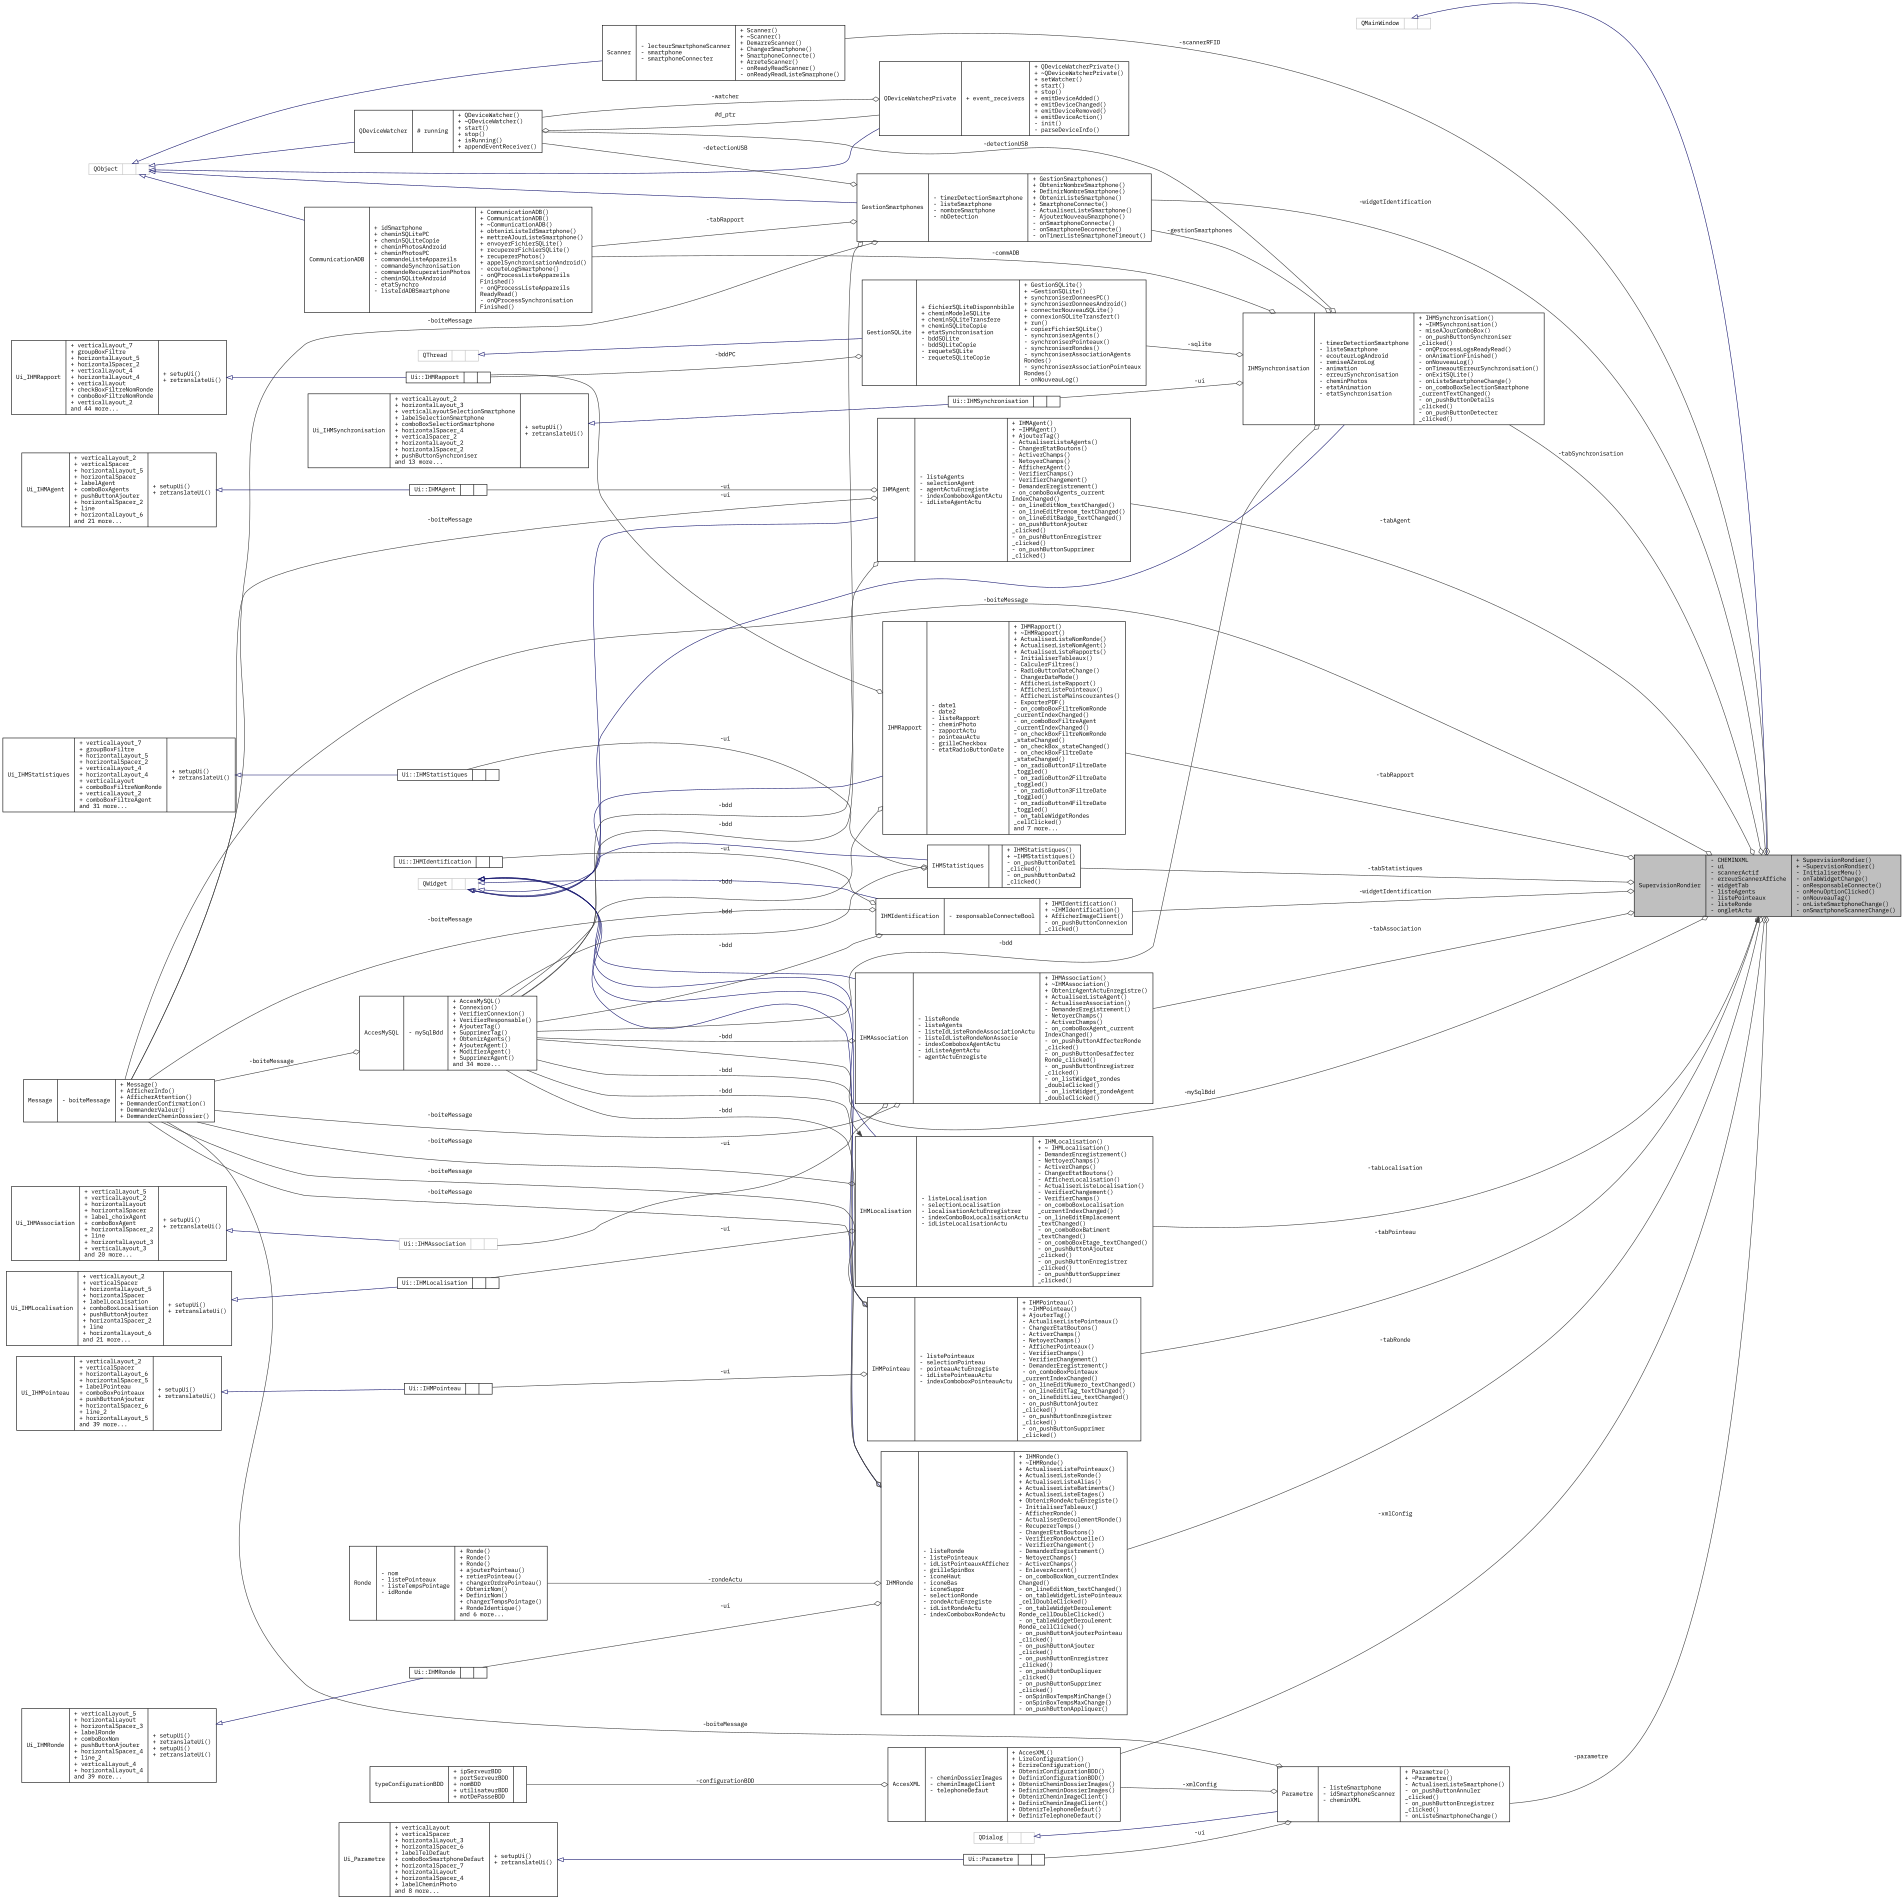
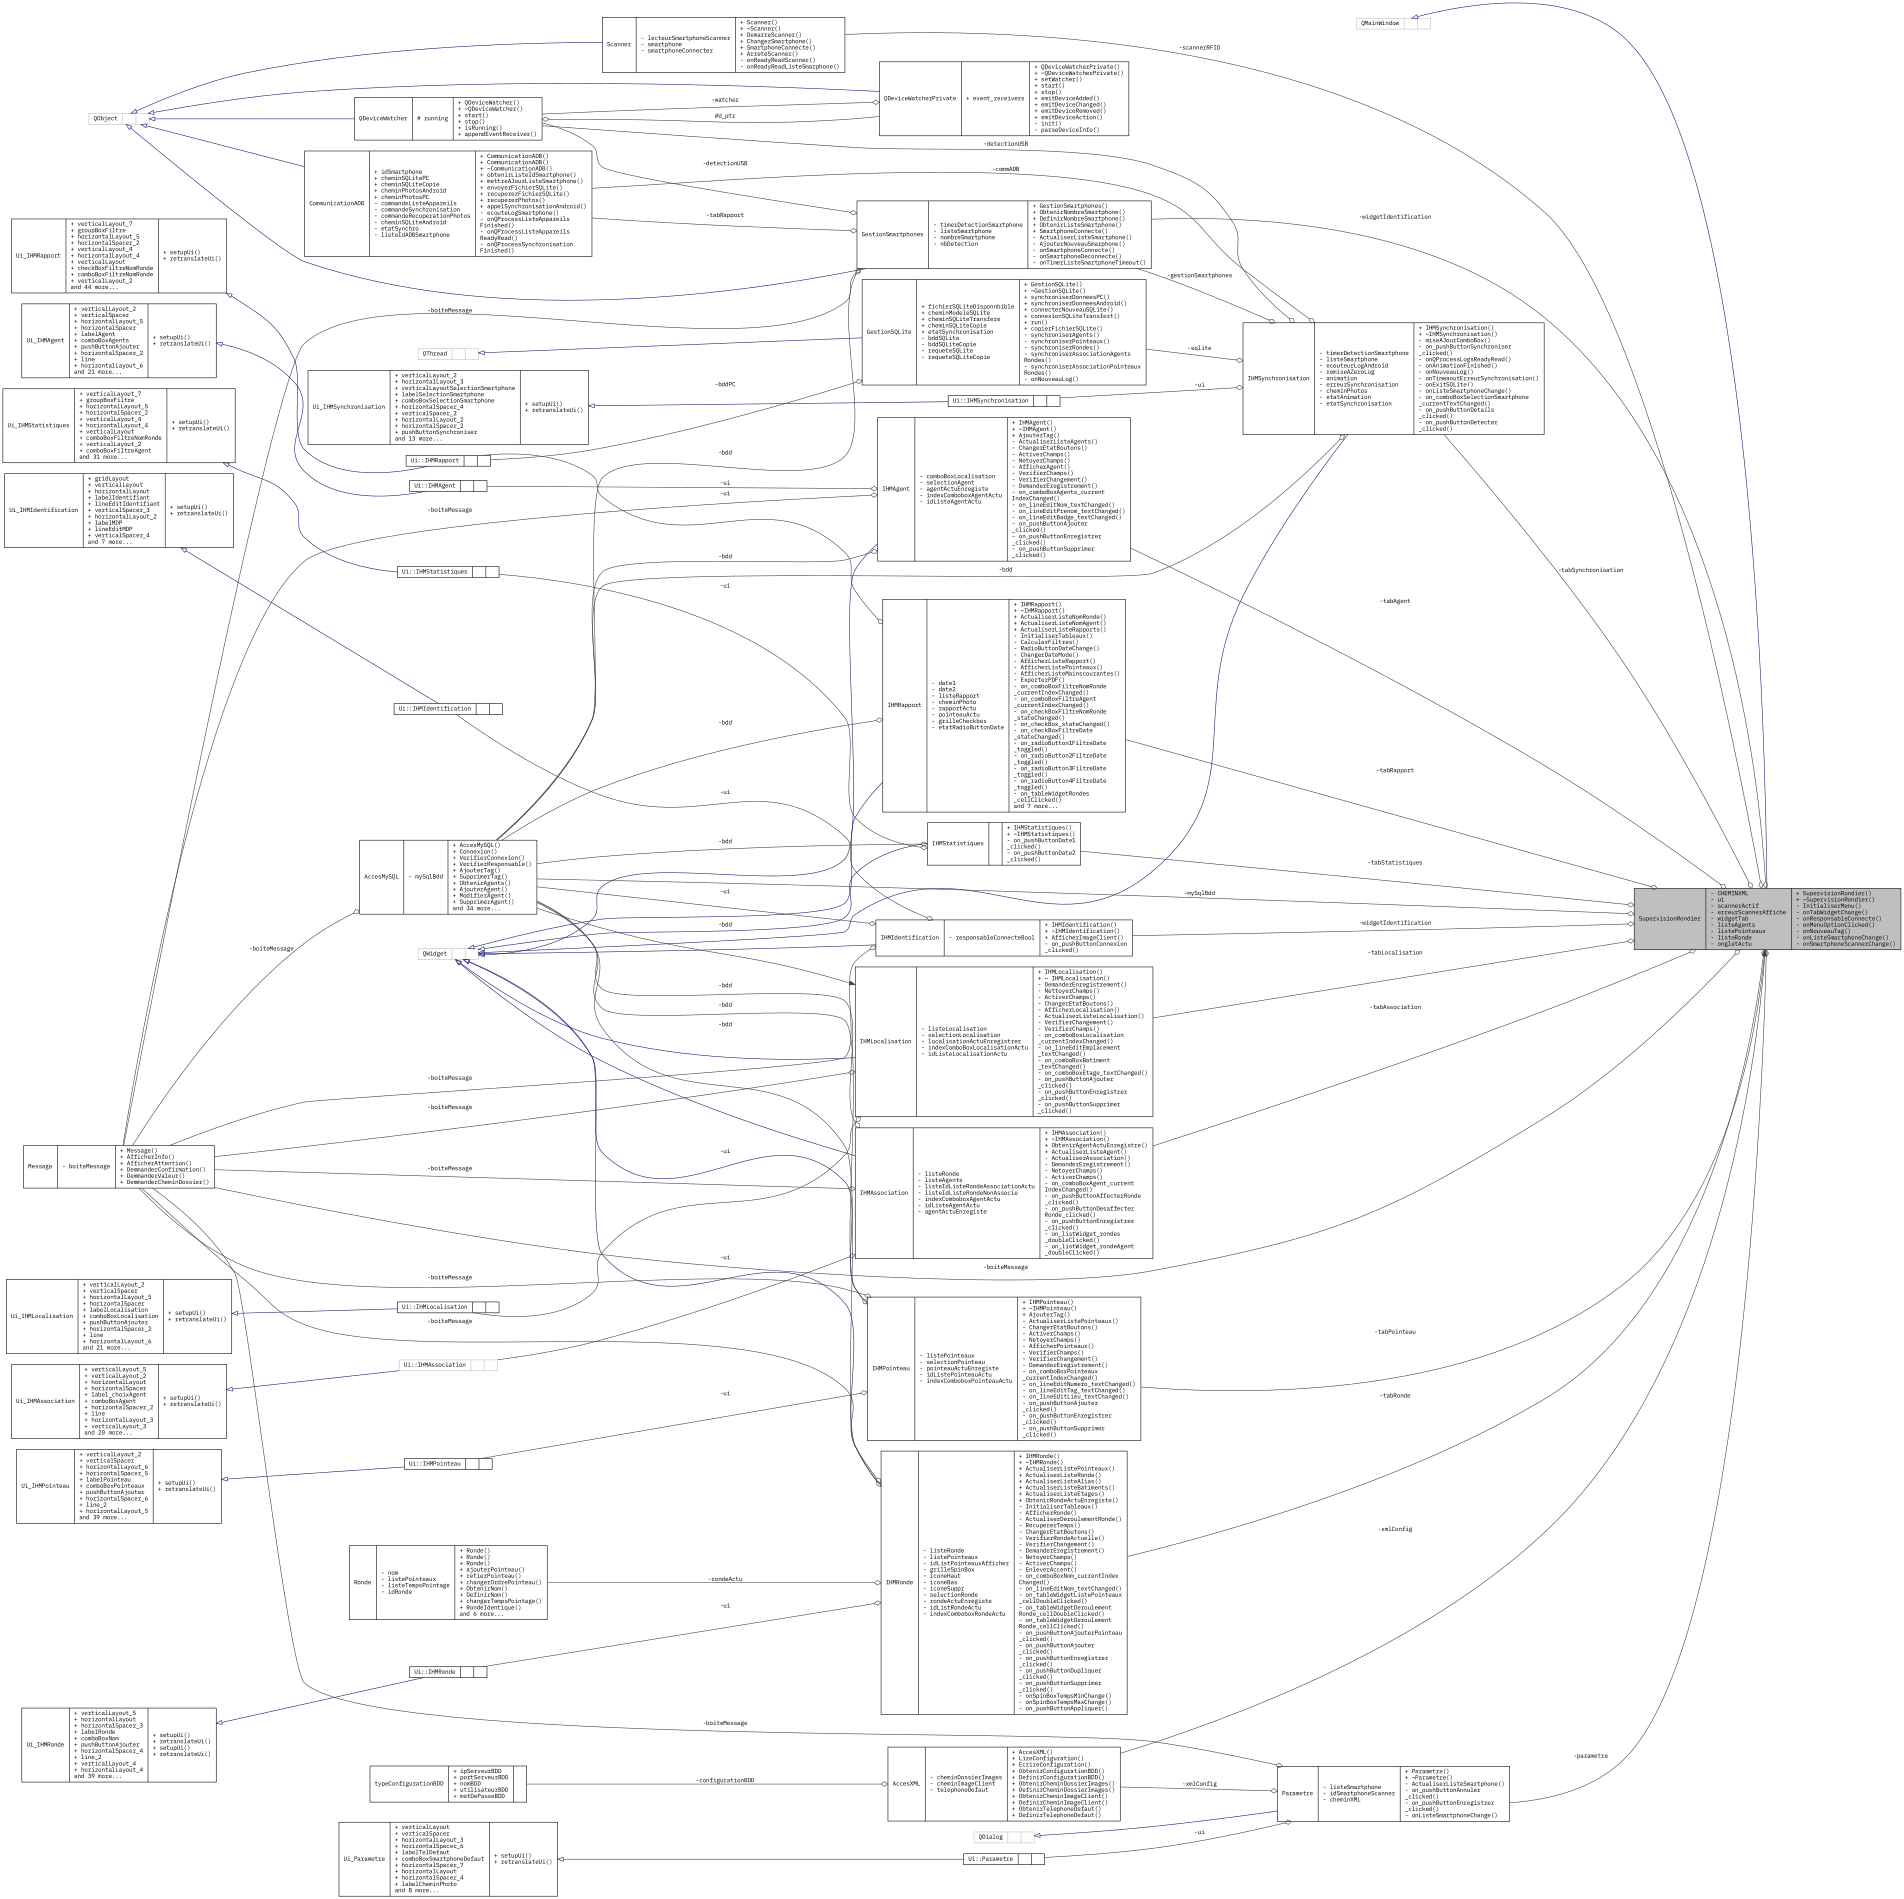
(942, 477) -> (958, 476)
none -> (119, 511)
(724, 946) -> (724, 892)
